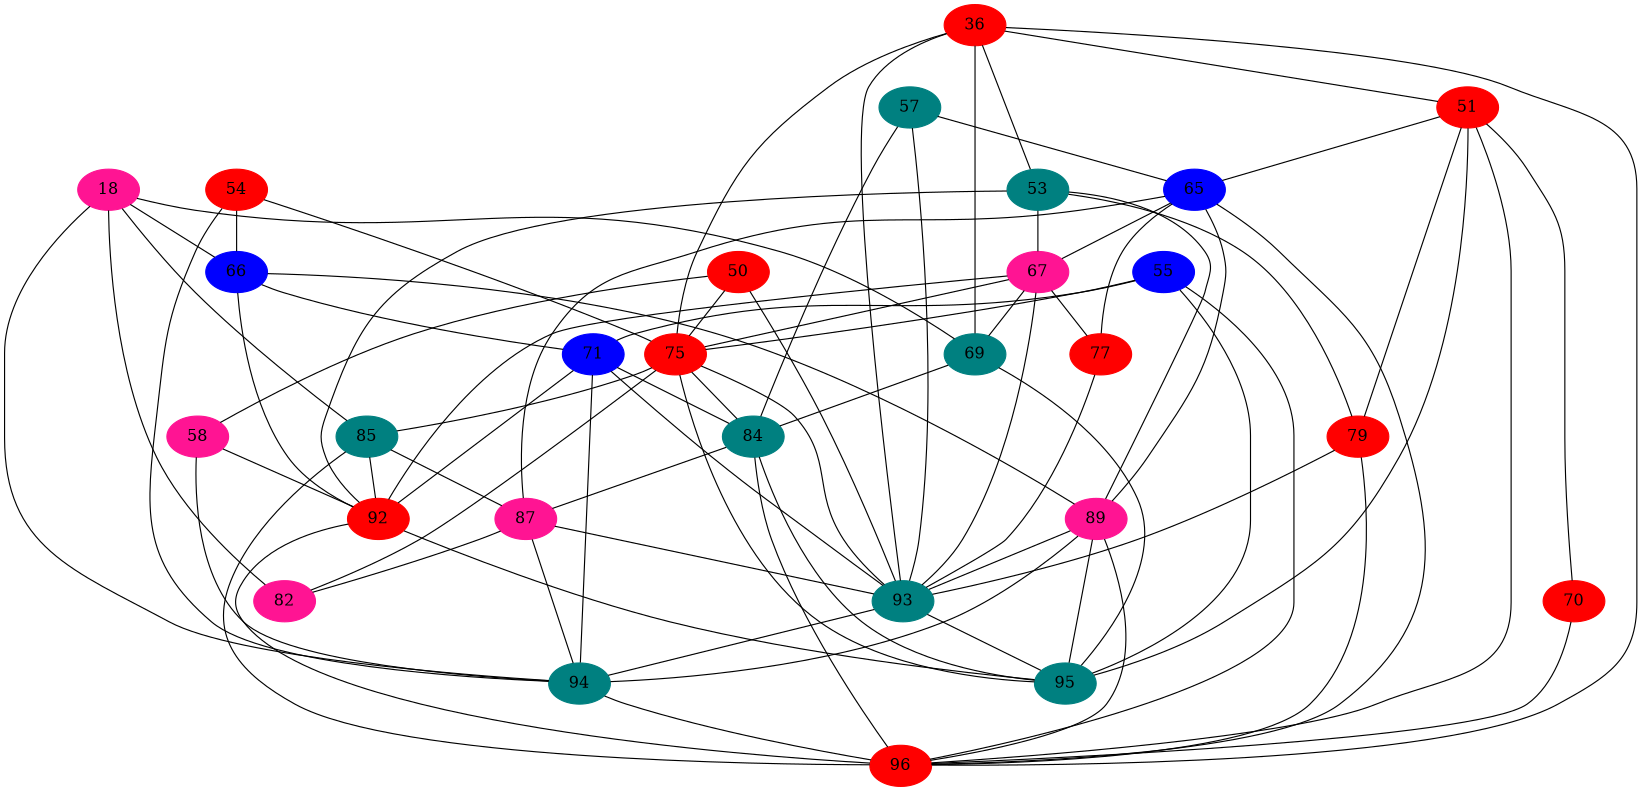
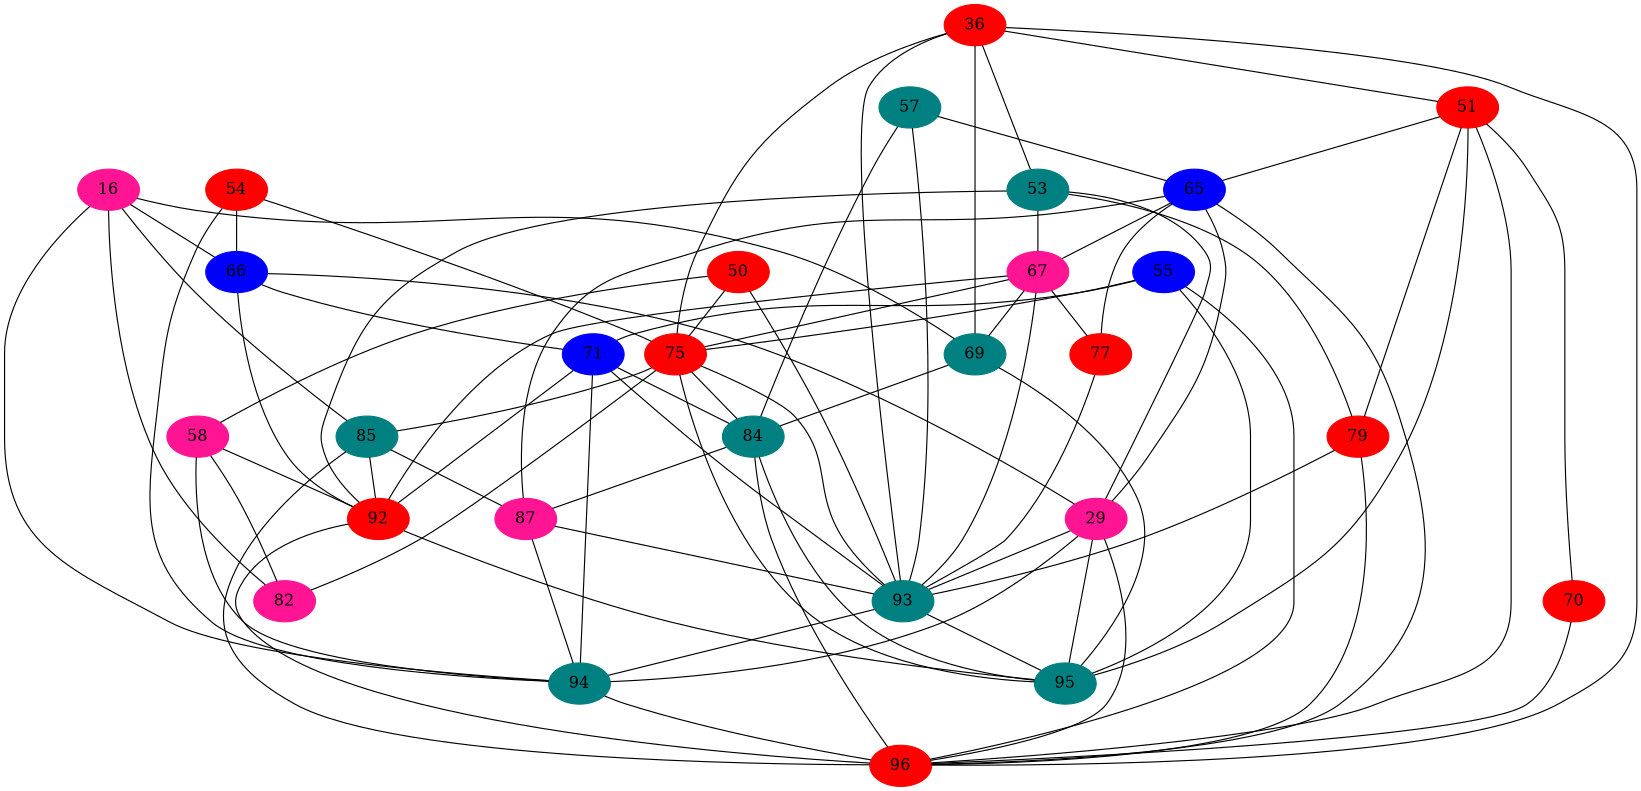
(109, 190) -> (109, 190)
(1096, 519) -> (1096, 519)
(407, 564) -> (247, 517)
